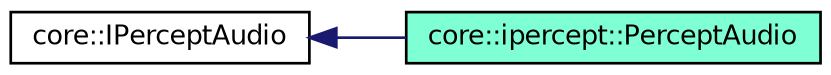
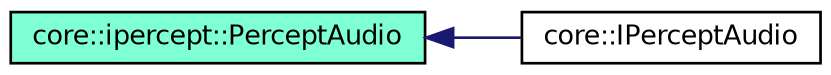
(371, 38) -> (488, 38)
